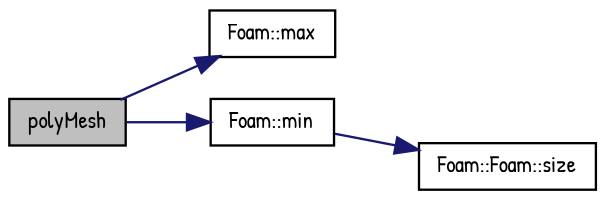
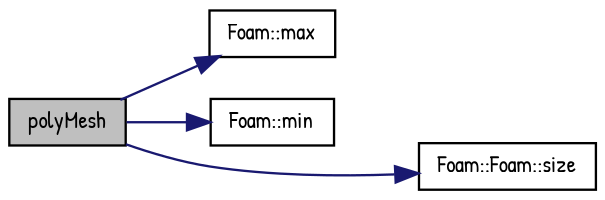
(365, 140) -> (259, 172)
